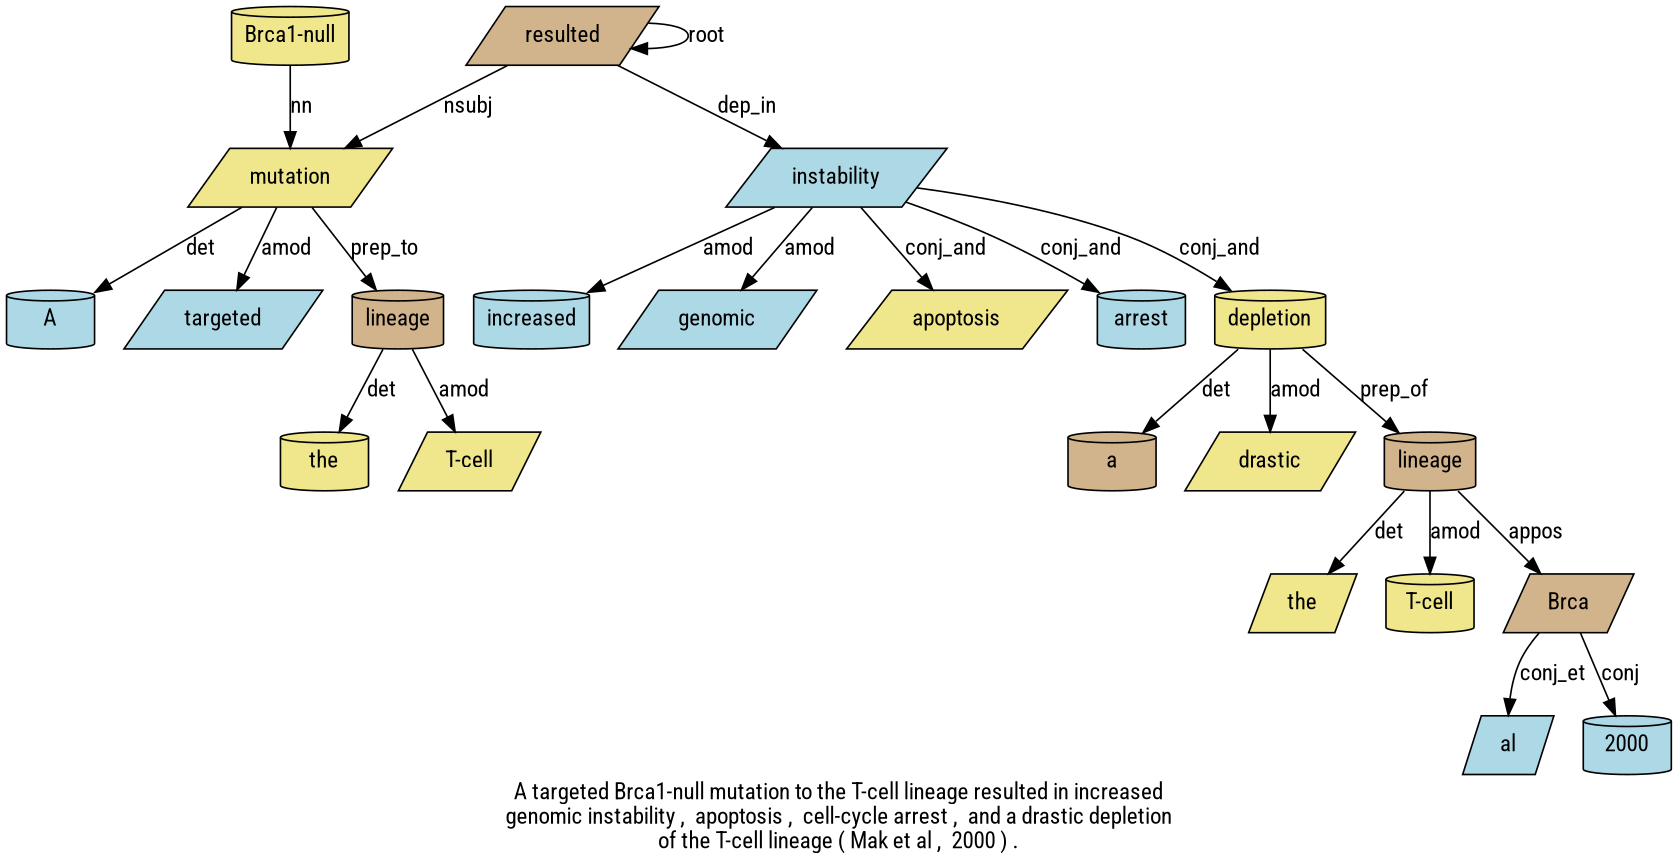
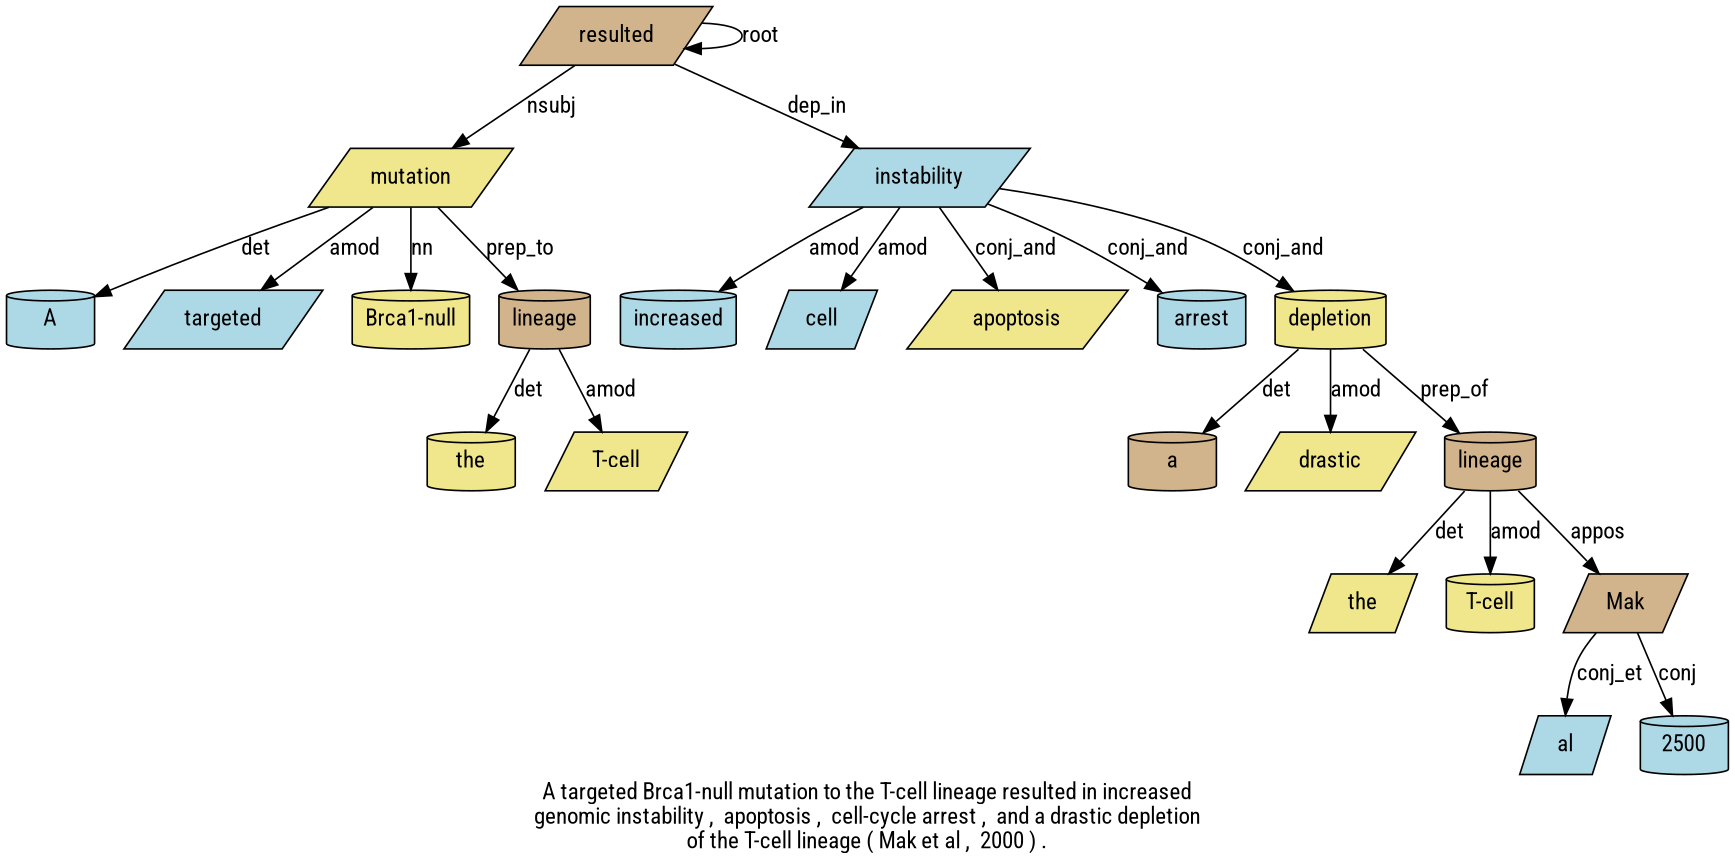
(290, 99) -> (411, 240)
(717, 320) -> (822, 320)
(1569, 603) -> (1626, 603)
(1627, 745) -> (1684, 745)
